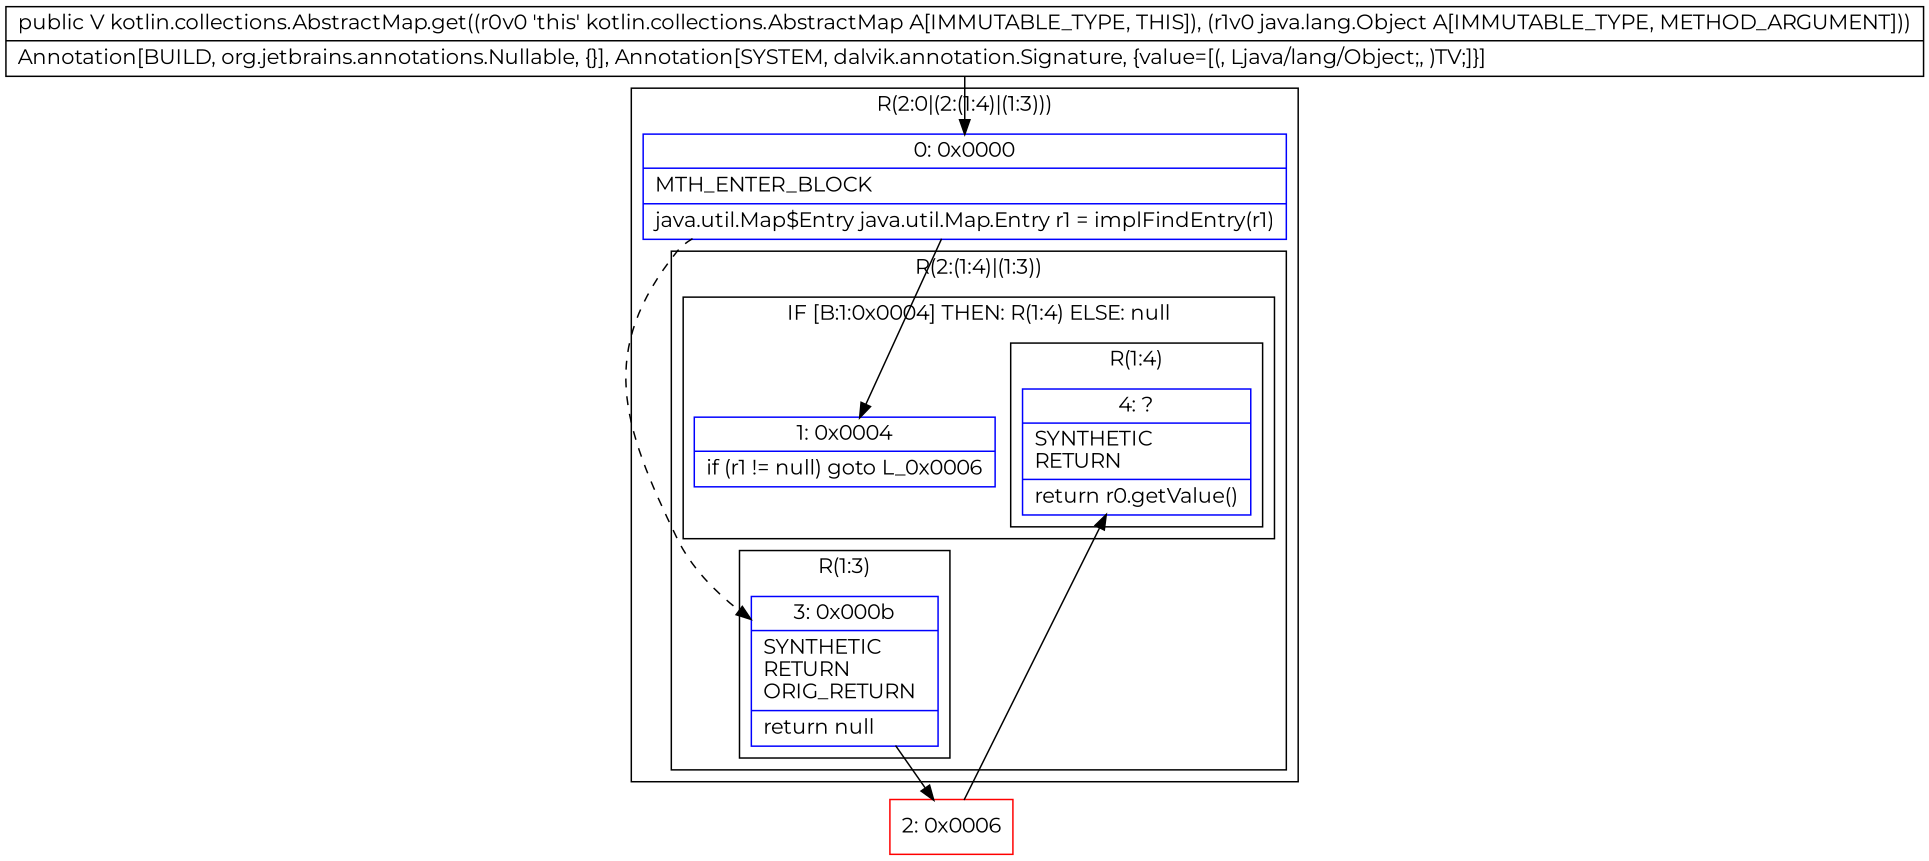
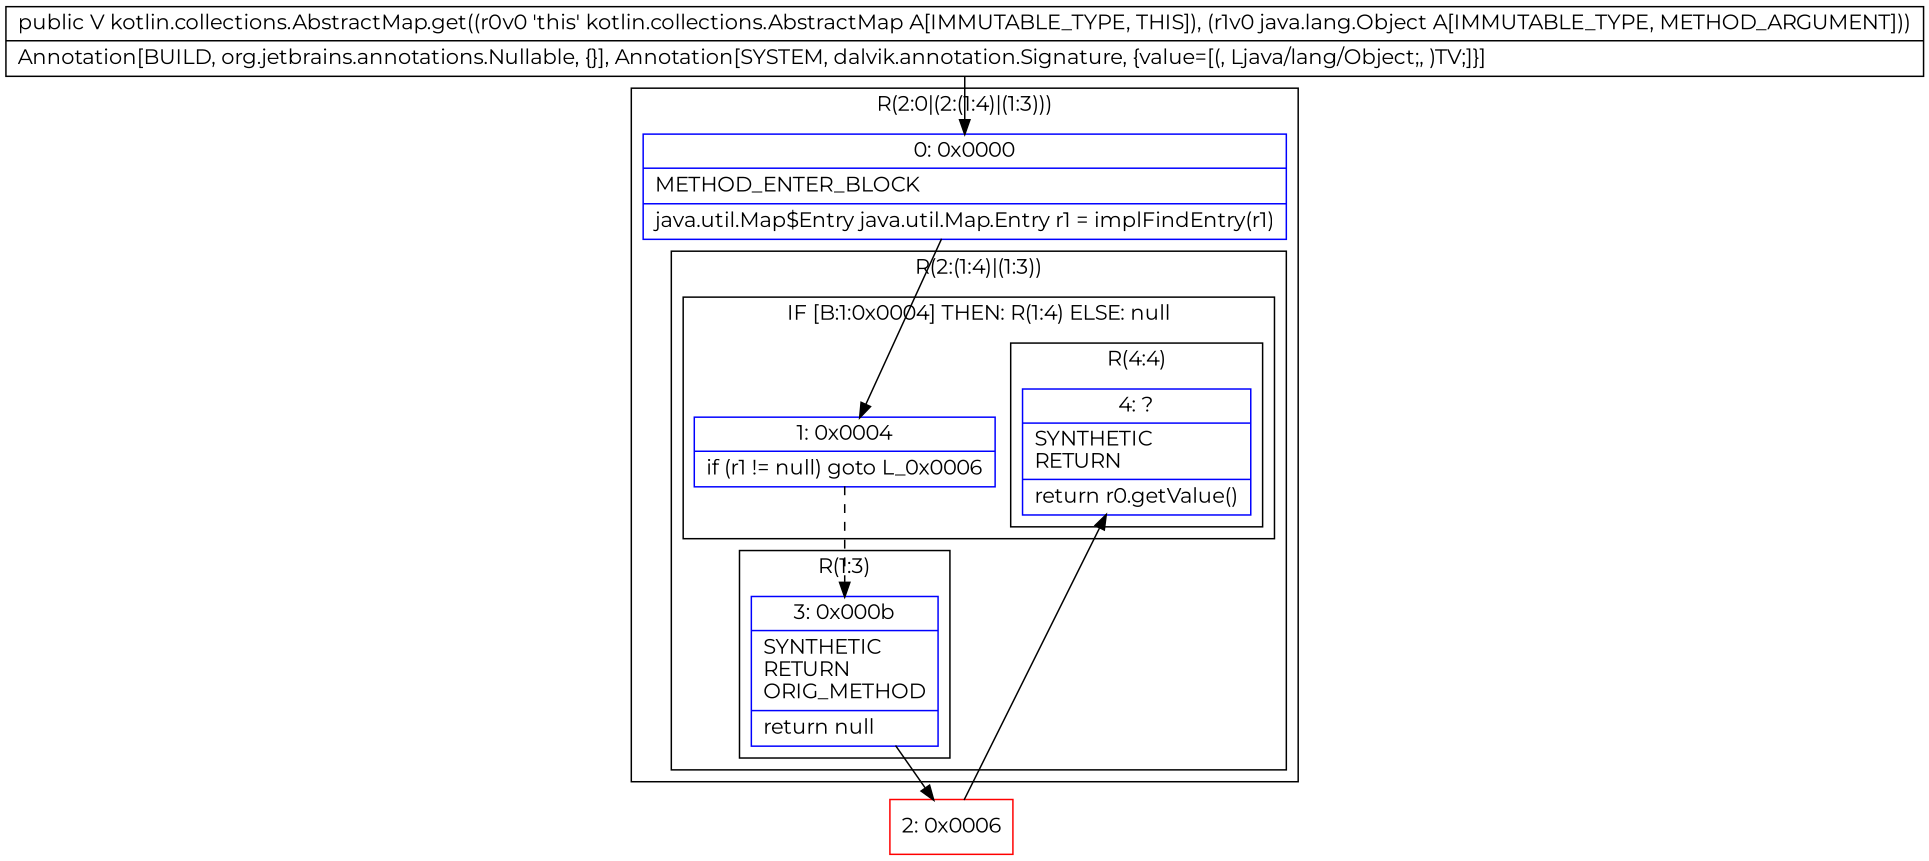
(764, 185) -> (788, 185)
(1137, 360) -> (1137, 360)
(643, 461) -> (845, 529)
(840, 692) -> (845, 692)
